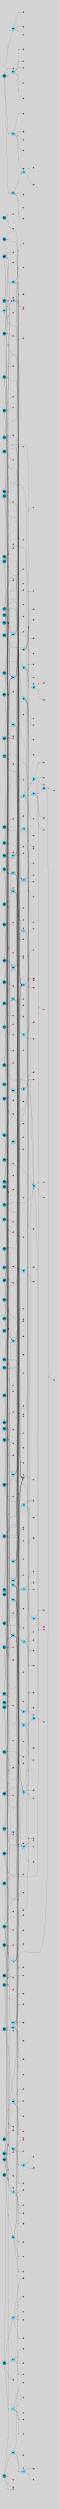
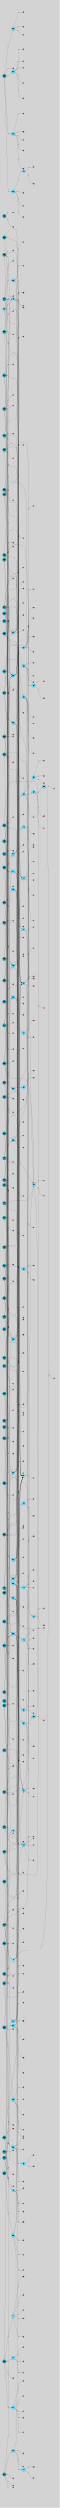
(23, 172) -> (23, 171)
